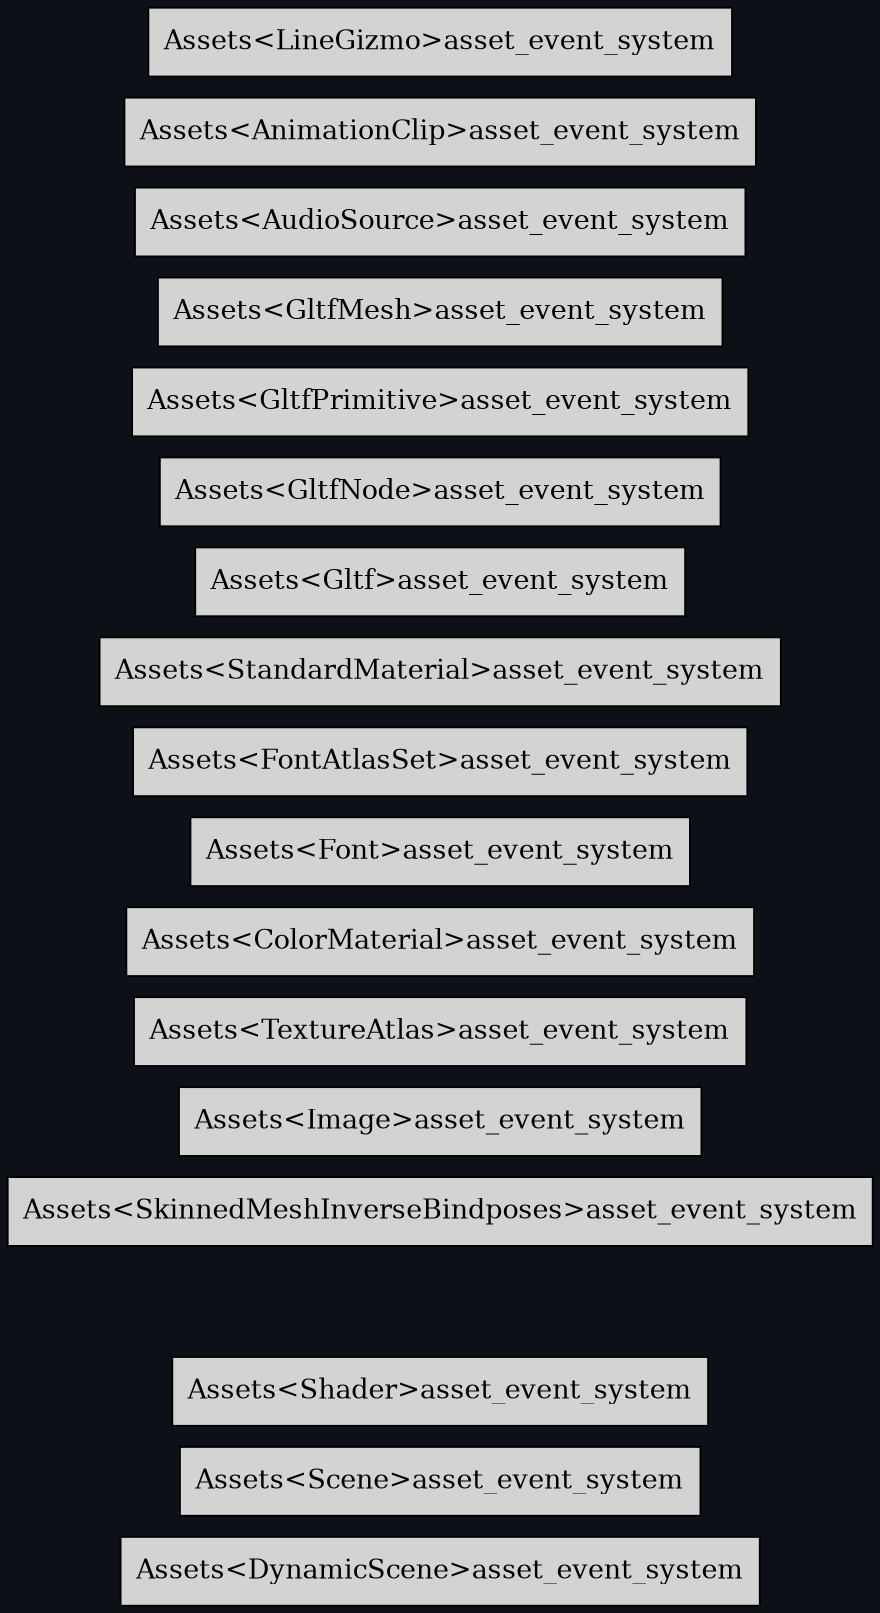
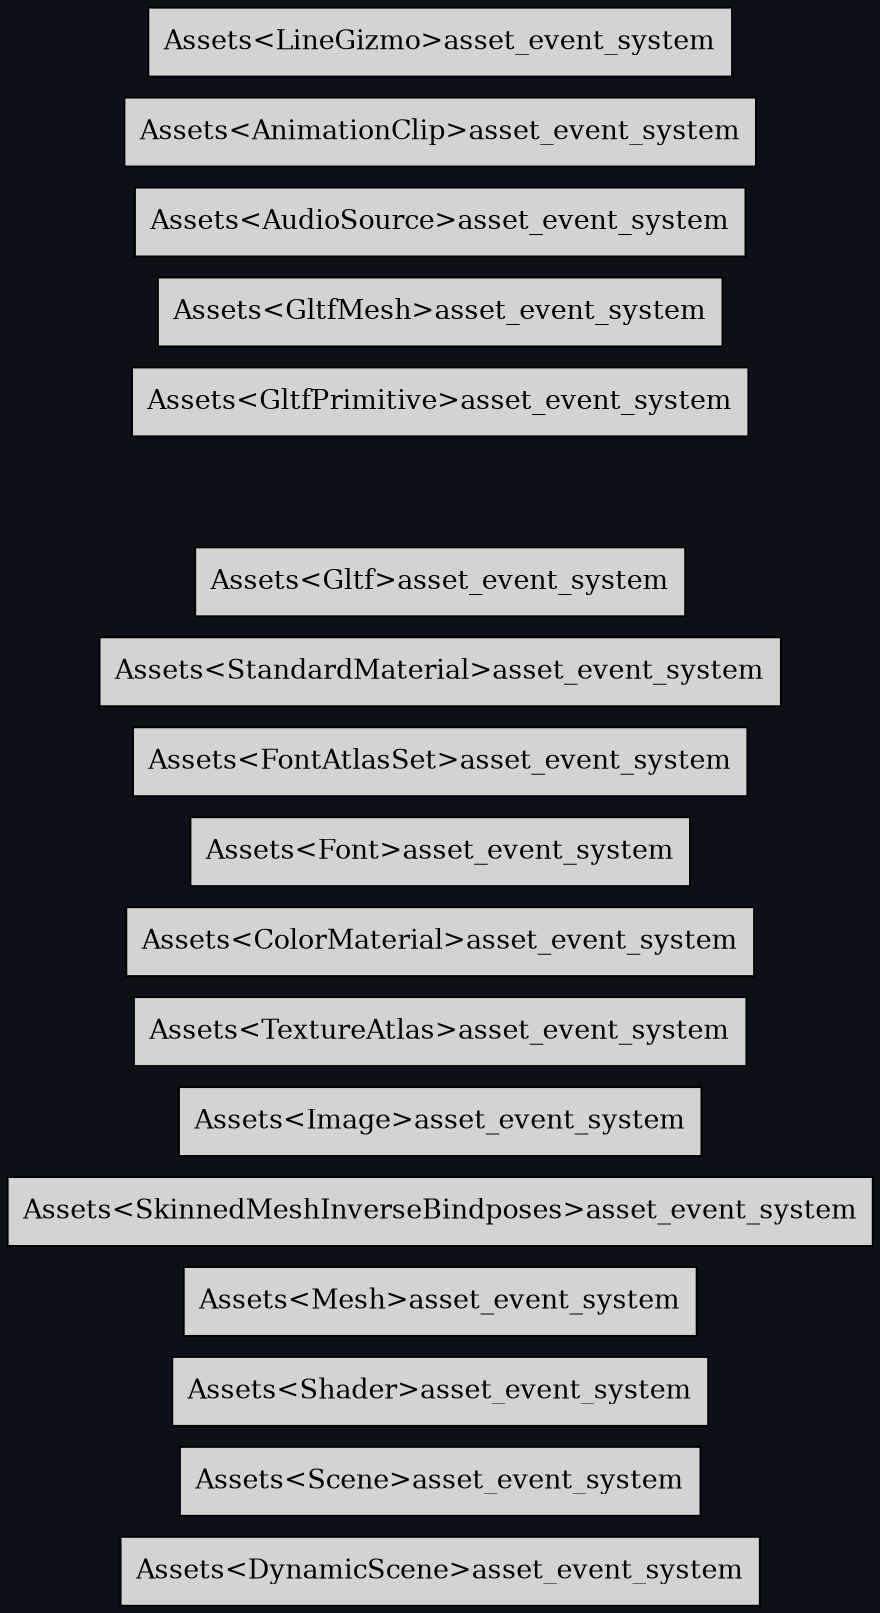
(440, 492) -> none
none -> (440, 1301)
